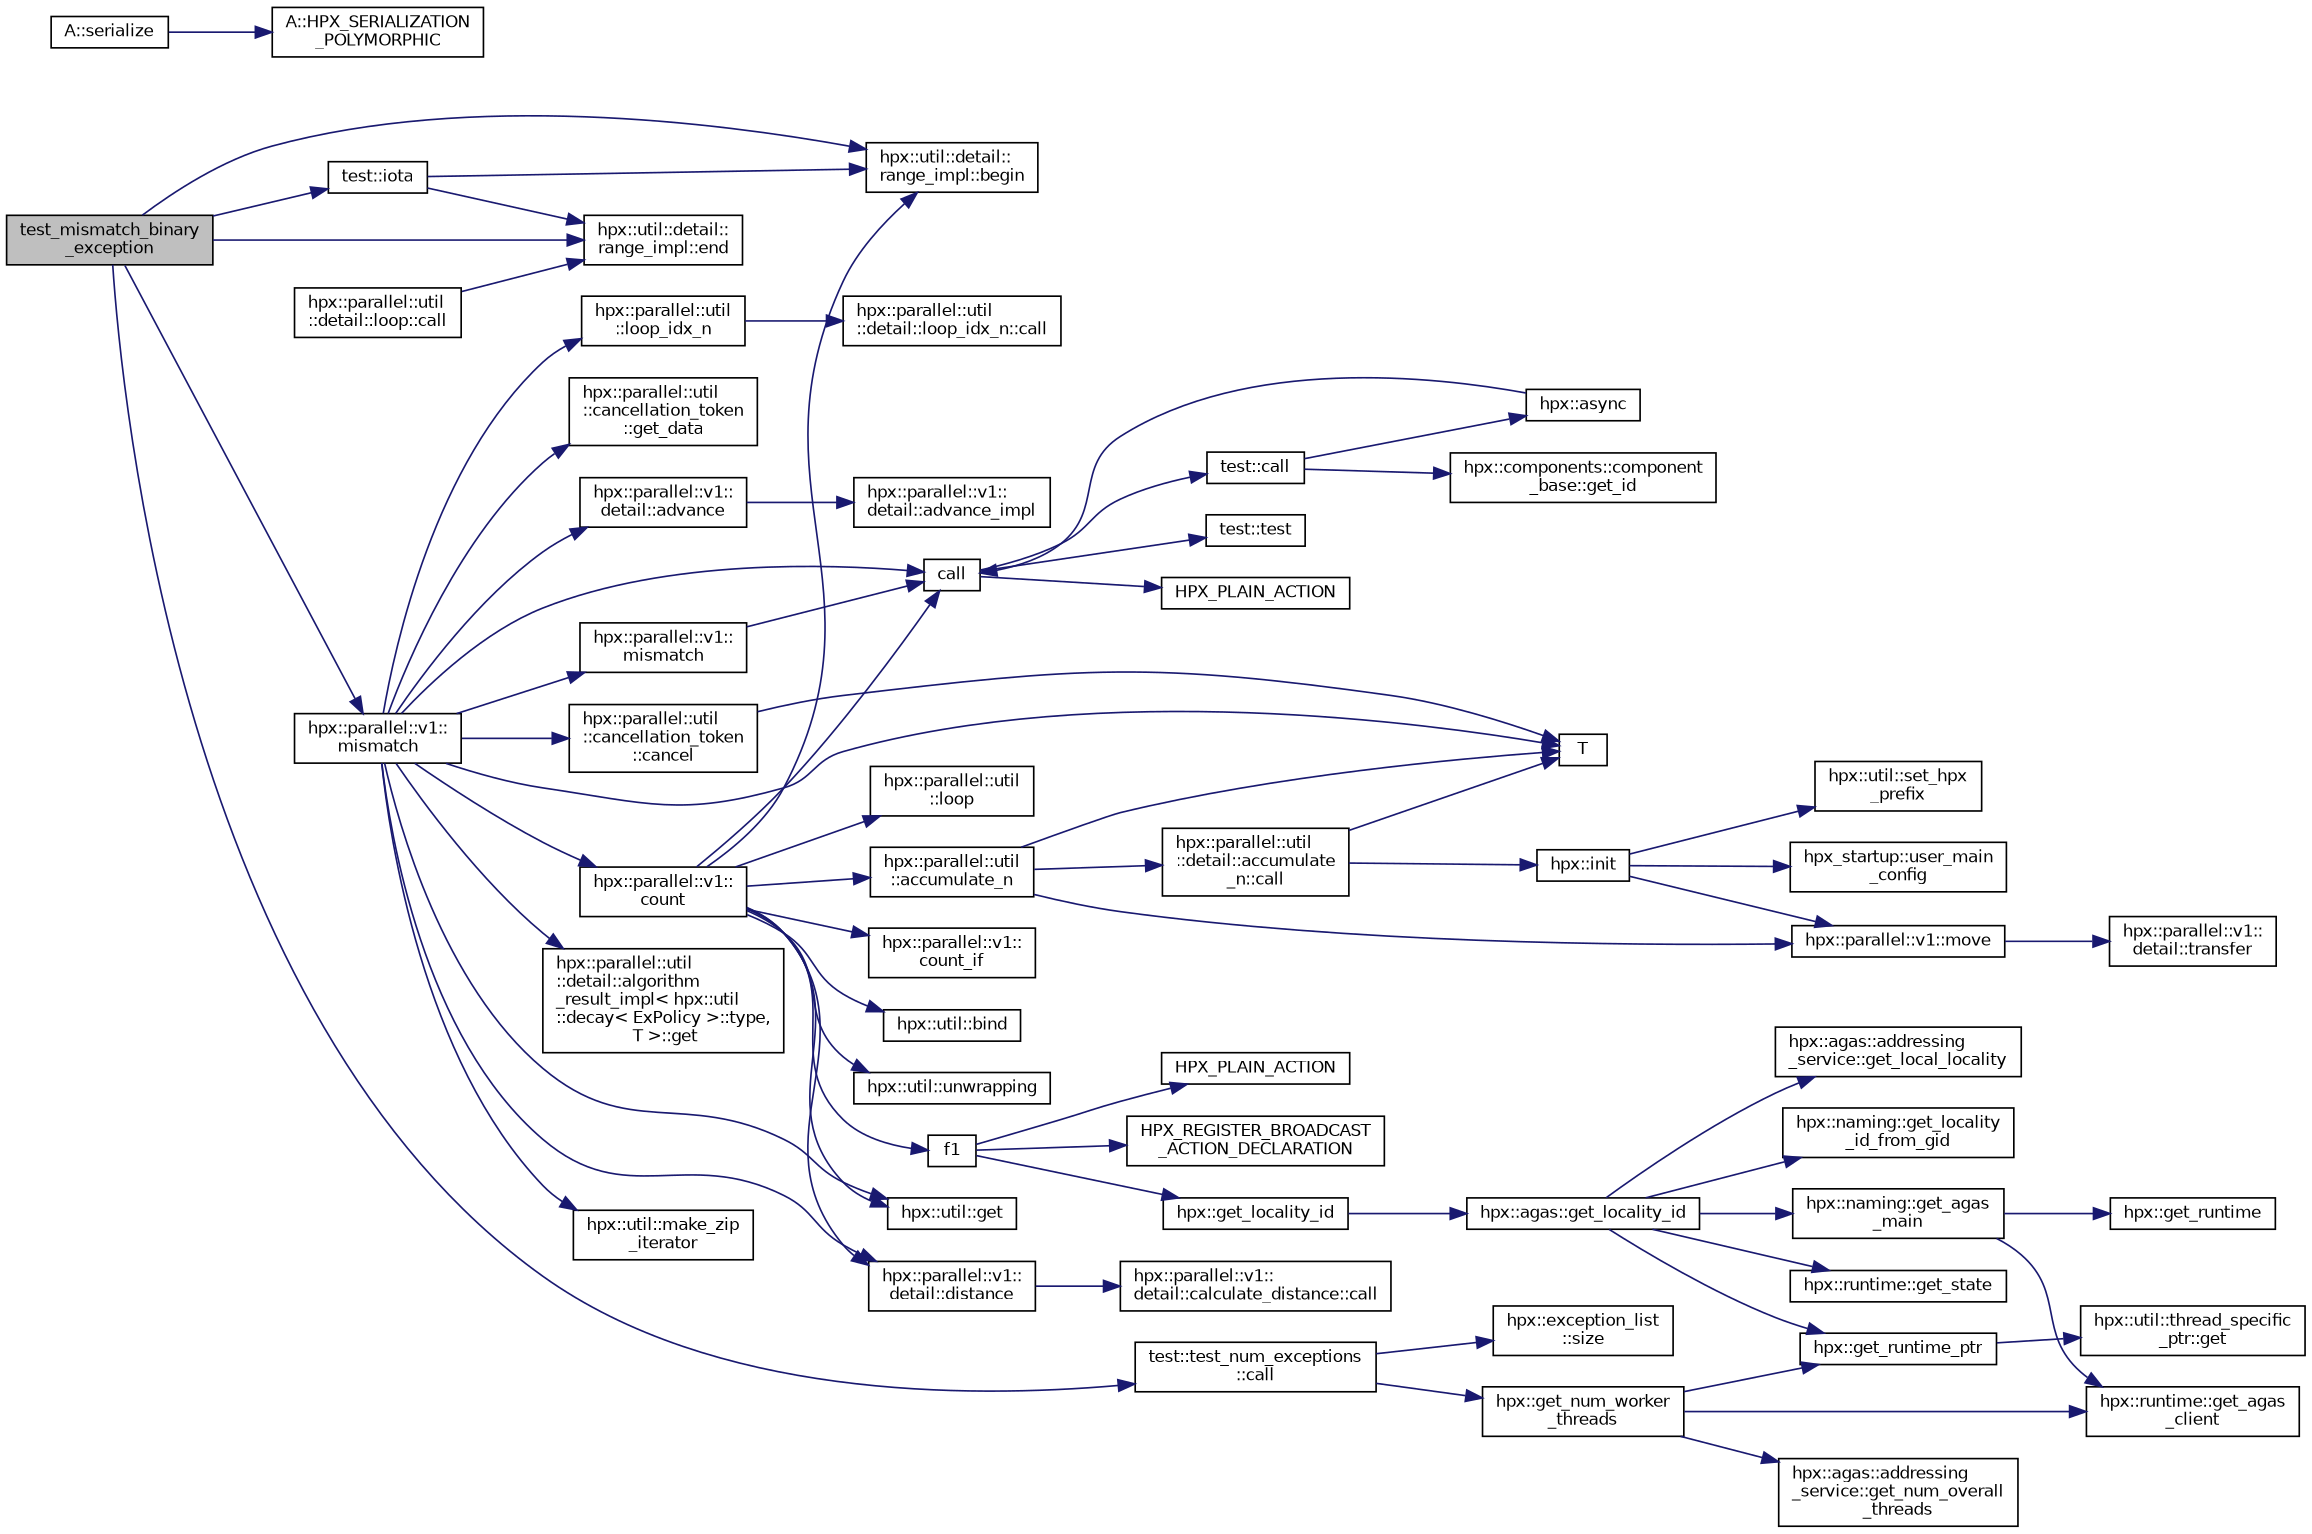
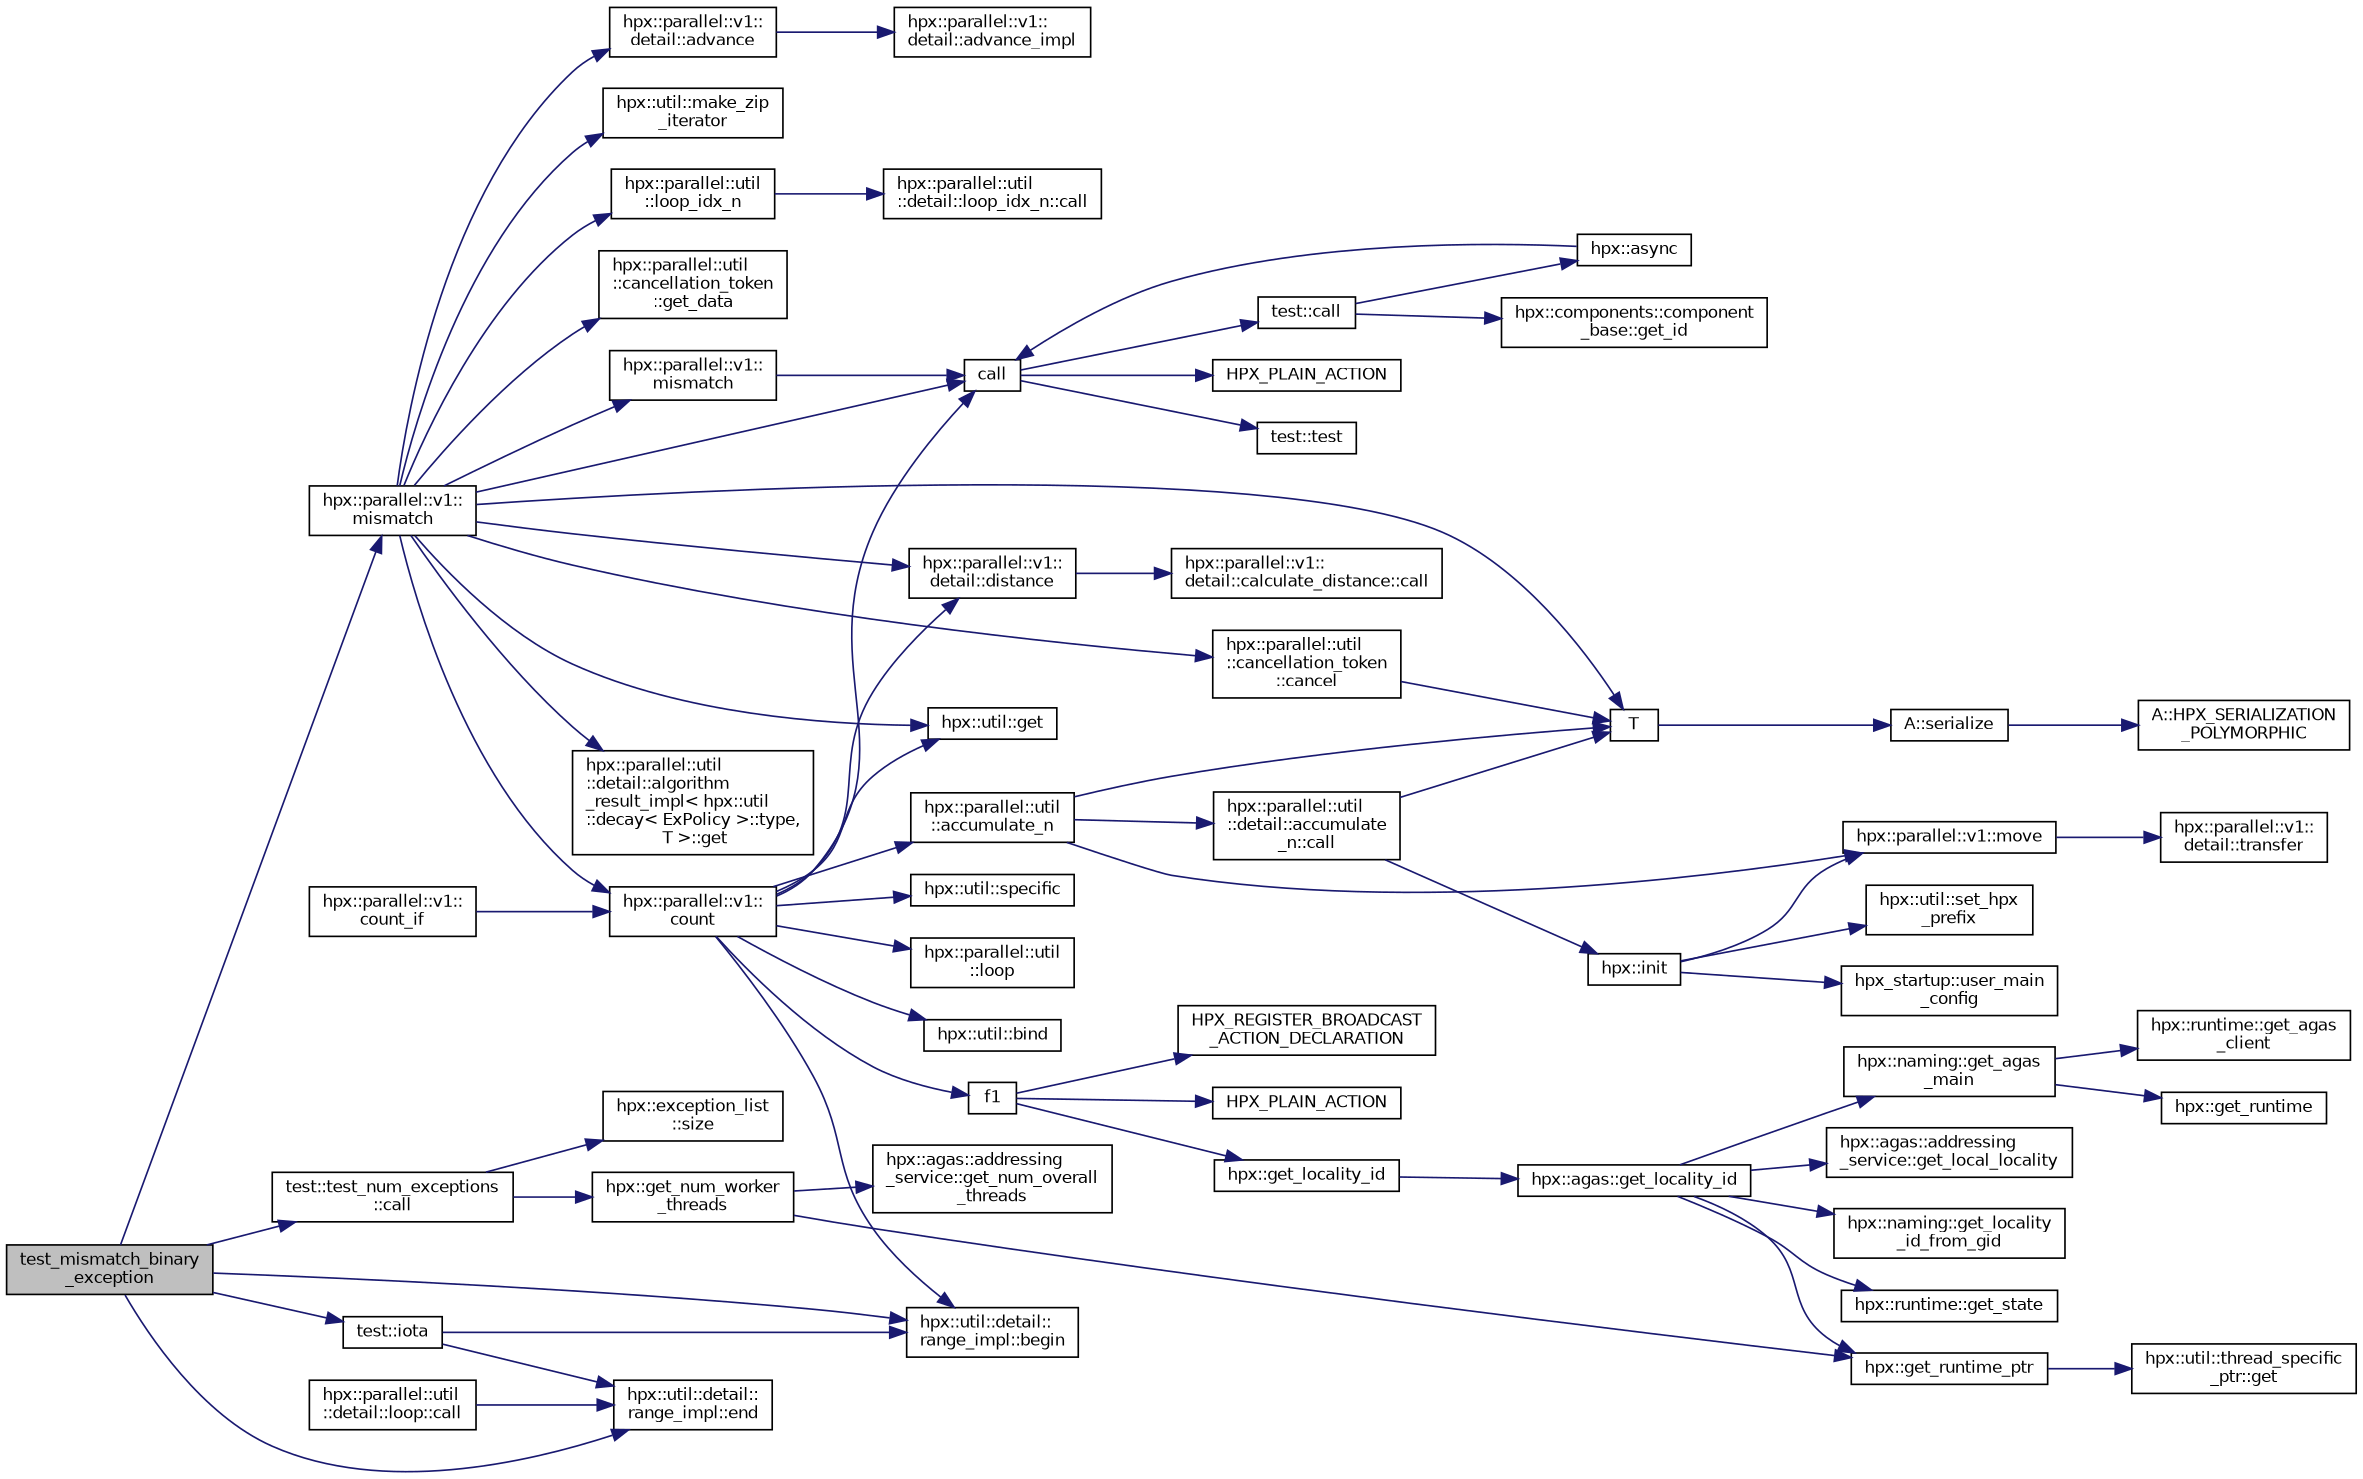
none -> (1766, 725)
(799, 921) -> (535, 912)
(952, 1088) -> (992, 890)
(1877, 1412) -> none
